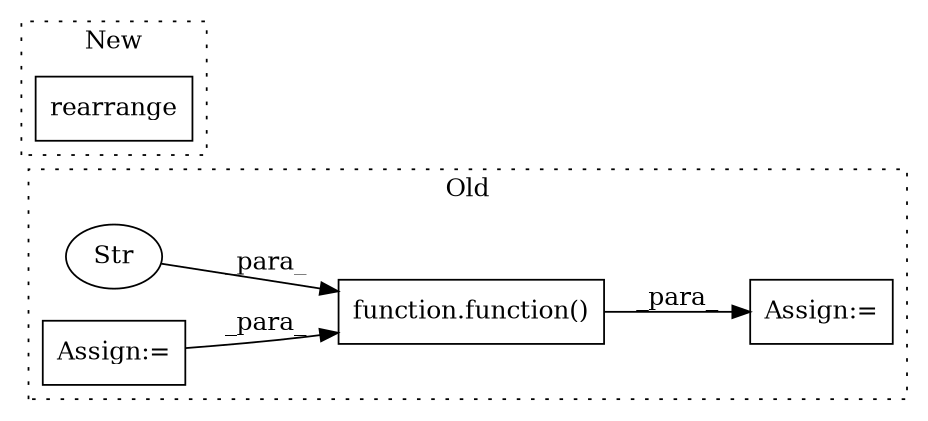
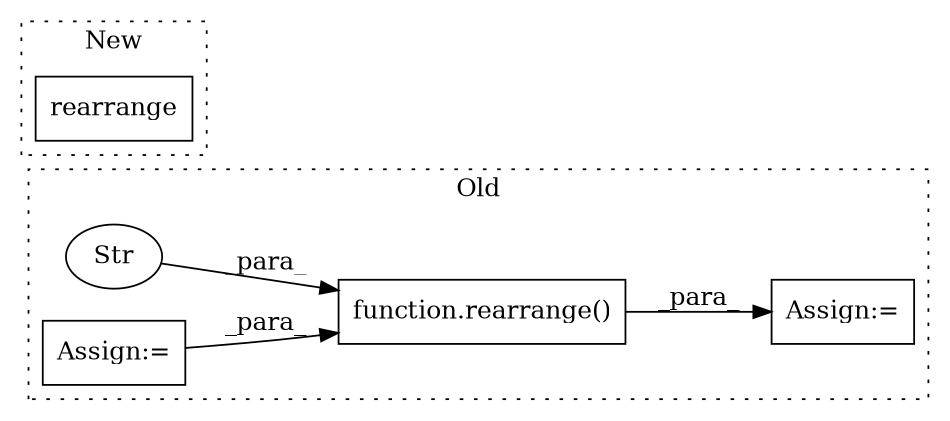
(471, 312) -> (482, 312)
